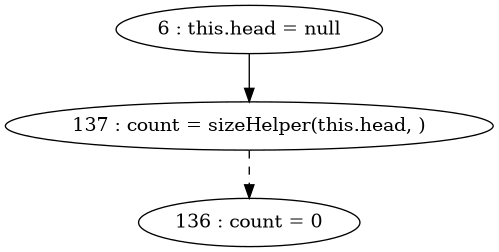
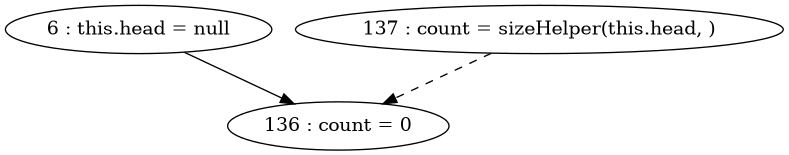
(249, 71) -> (233, 75)
